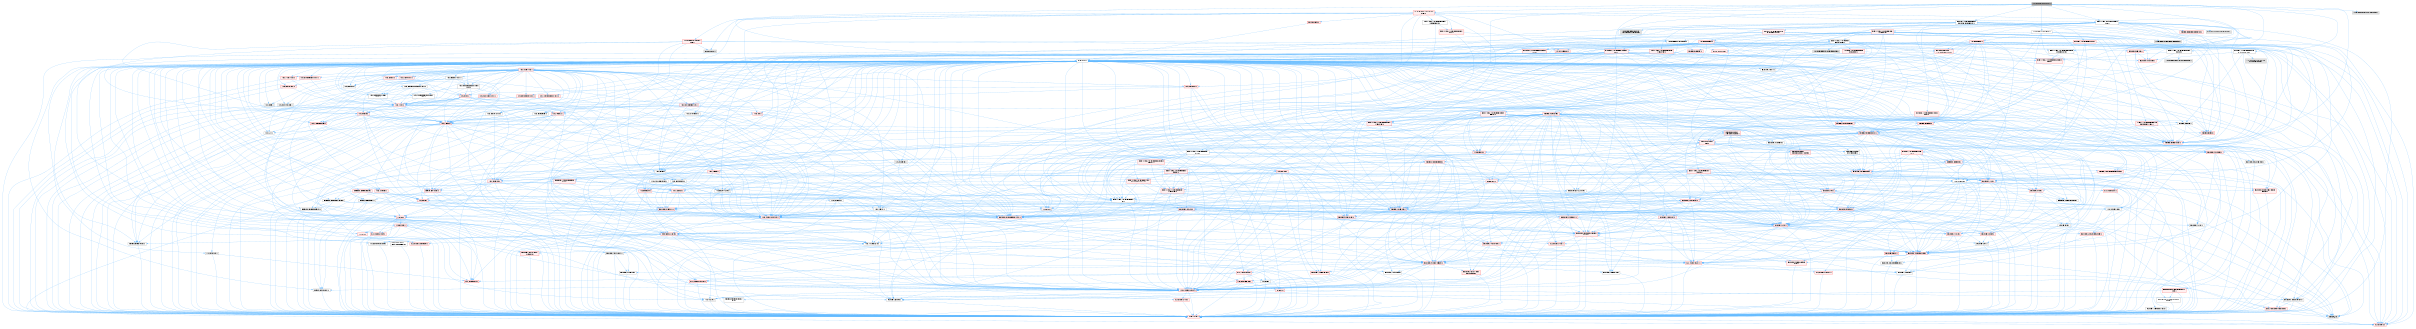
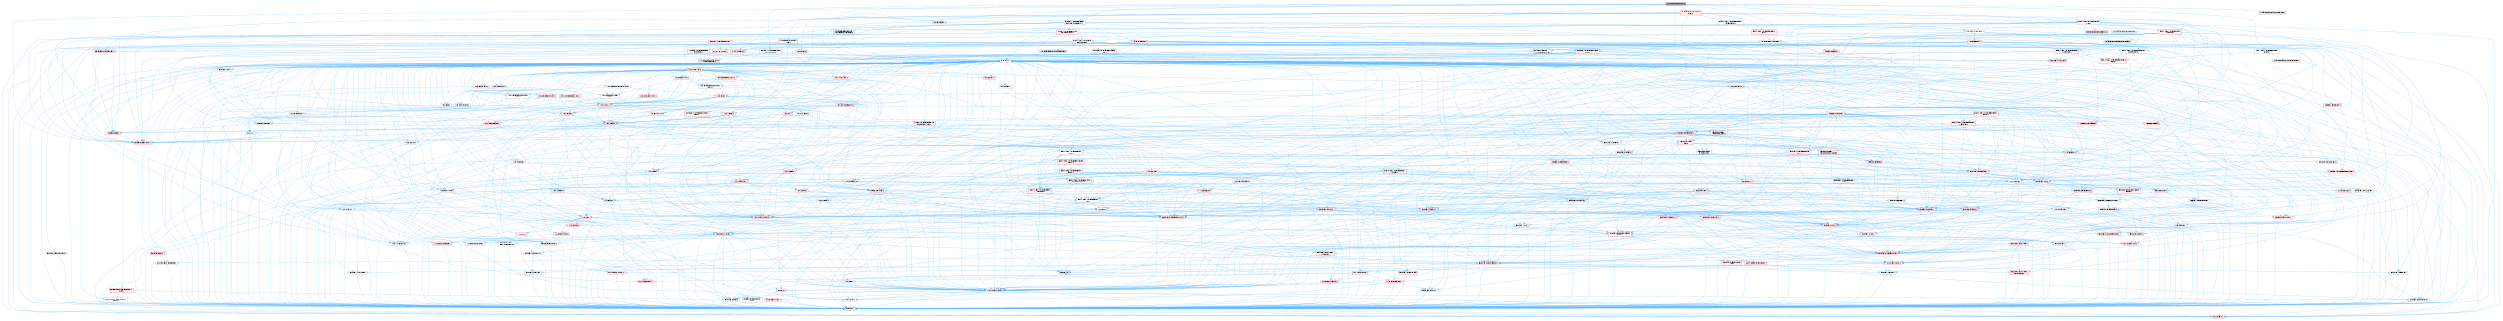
(2136, 51) -> (105, 51)
none -> (2333, 105)
(2285, 304) -> (2087, 287)
(1194, 317) -> (850, 309)
